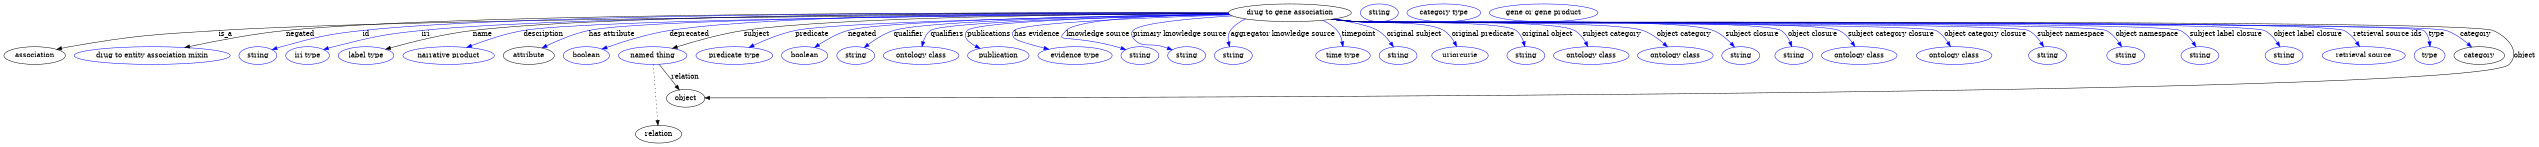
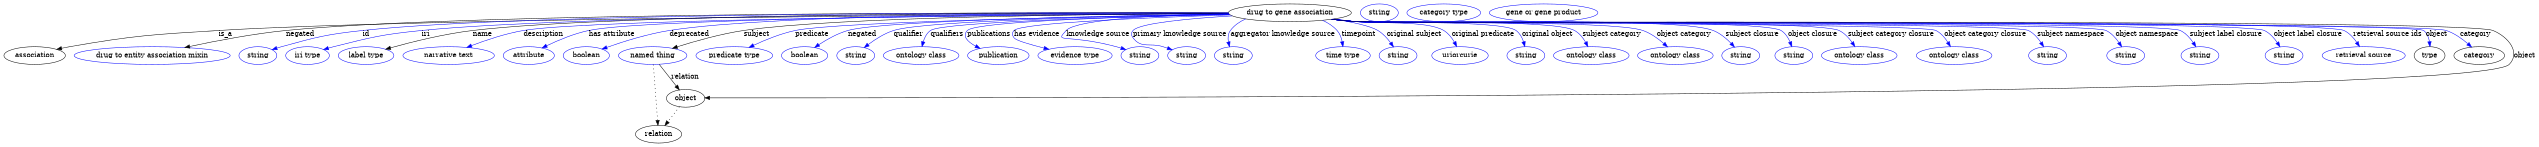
(2436, 34) -> (2436, 34)
(449, 56) -> (449, 56)
(529, 56) -> (529, 56)
(2430, 56) -> (2430, 56)
none -> (674, 114)
